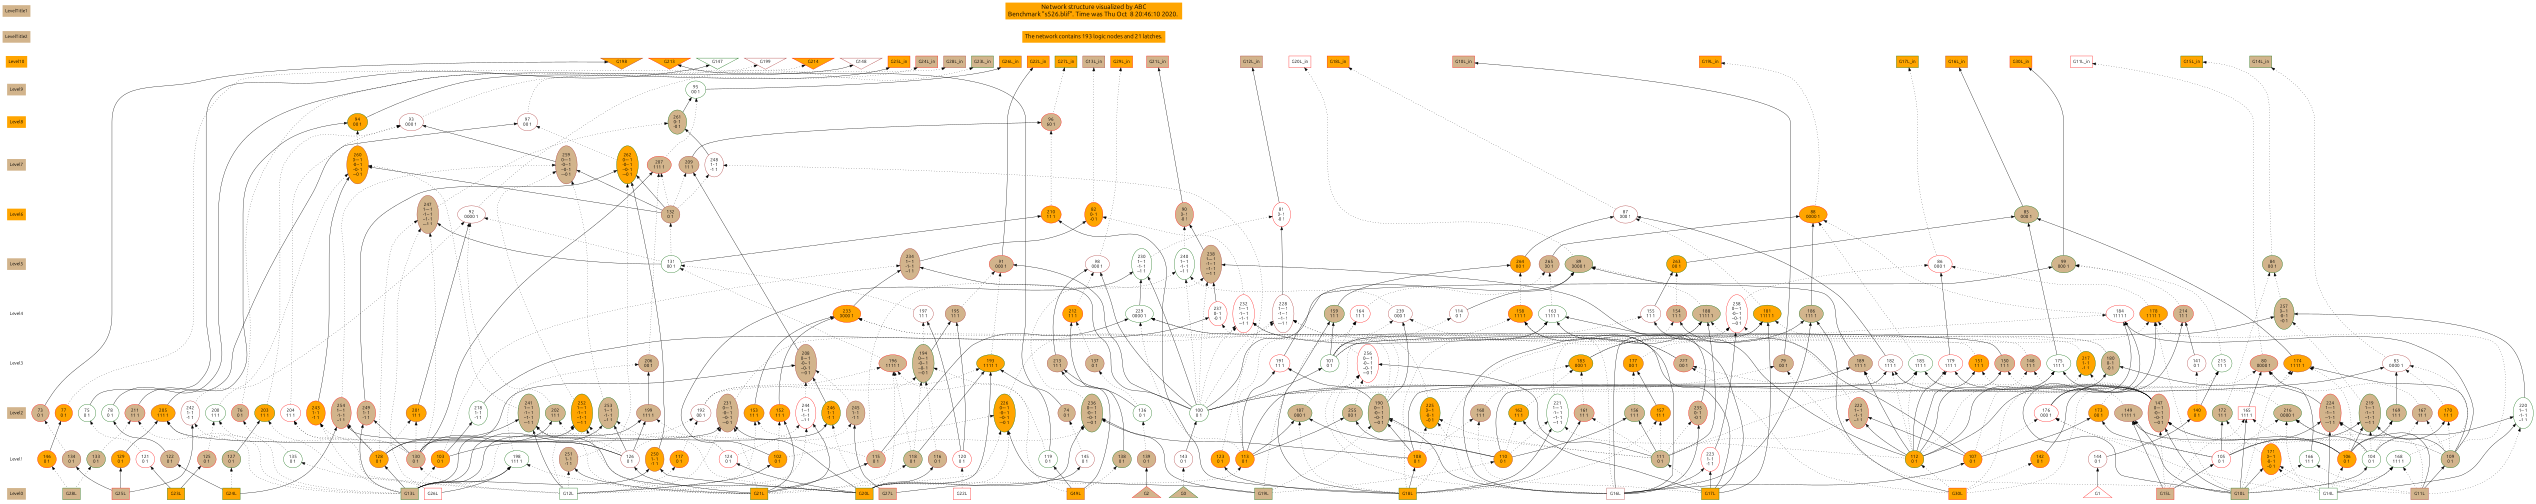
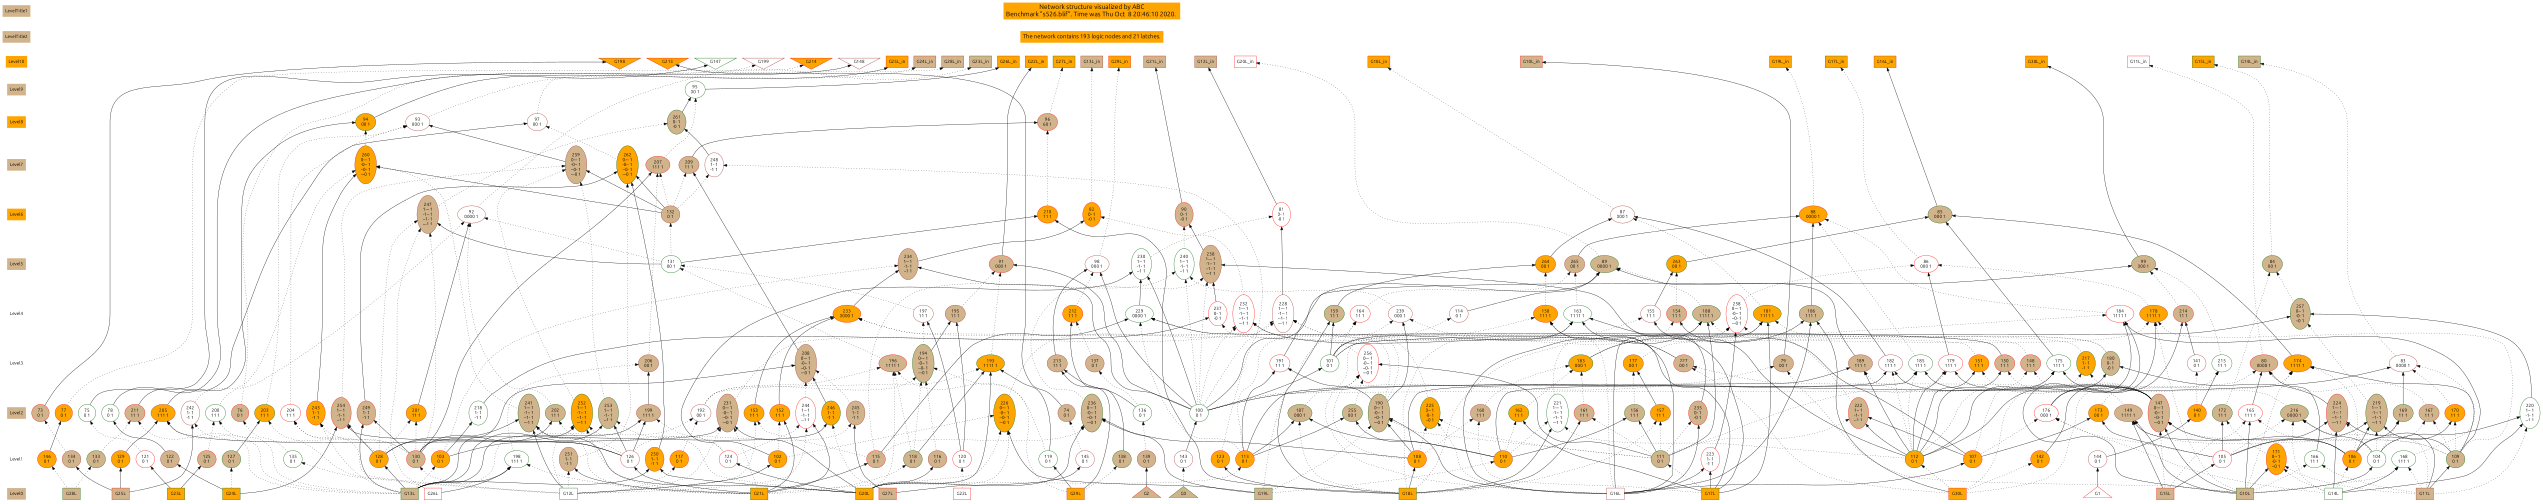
(2247, 413) -> (2250, 413)
(1076, 494) -> (1076, 494)
